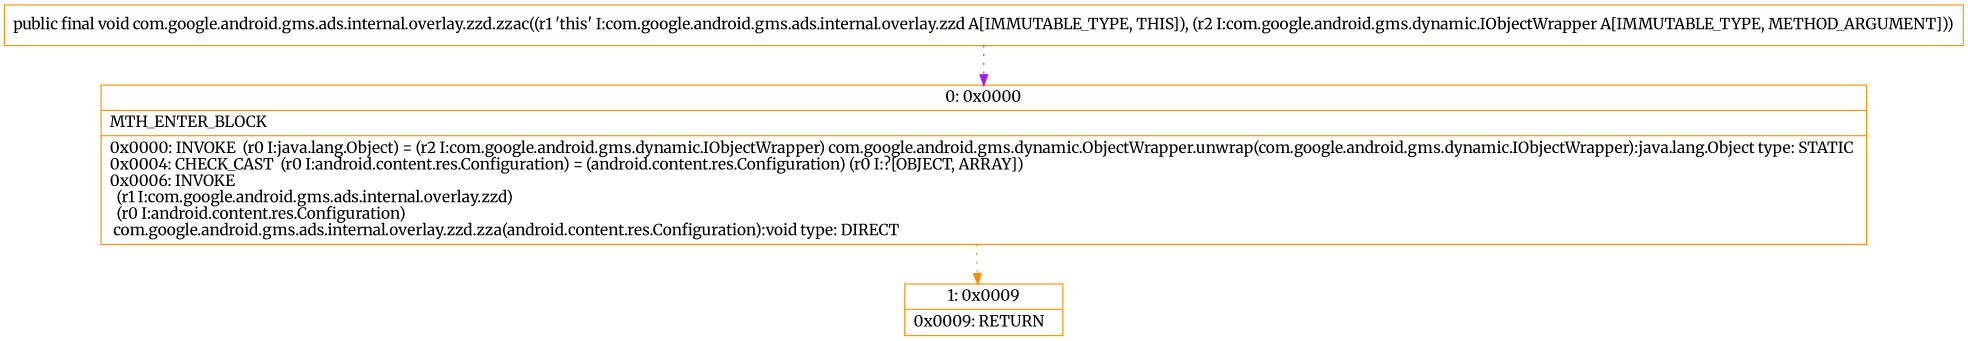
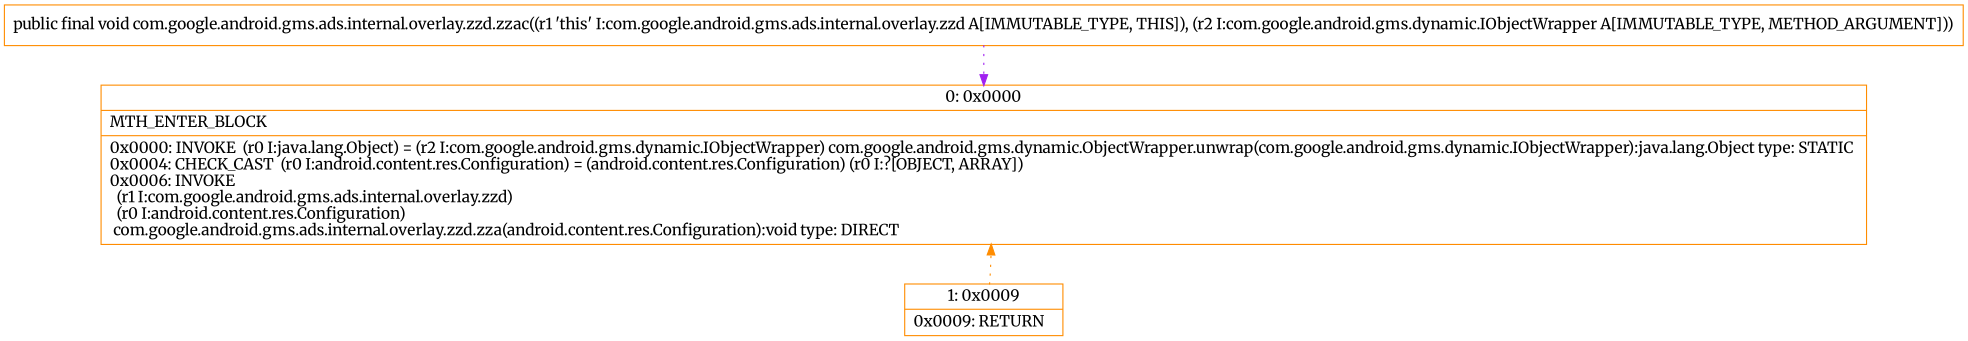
(977, 259) -> (990, 270)
